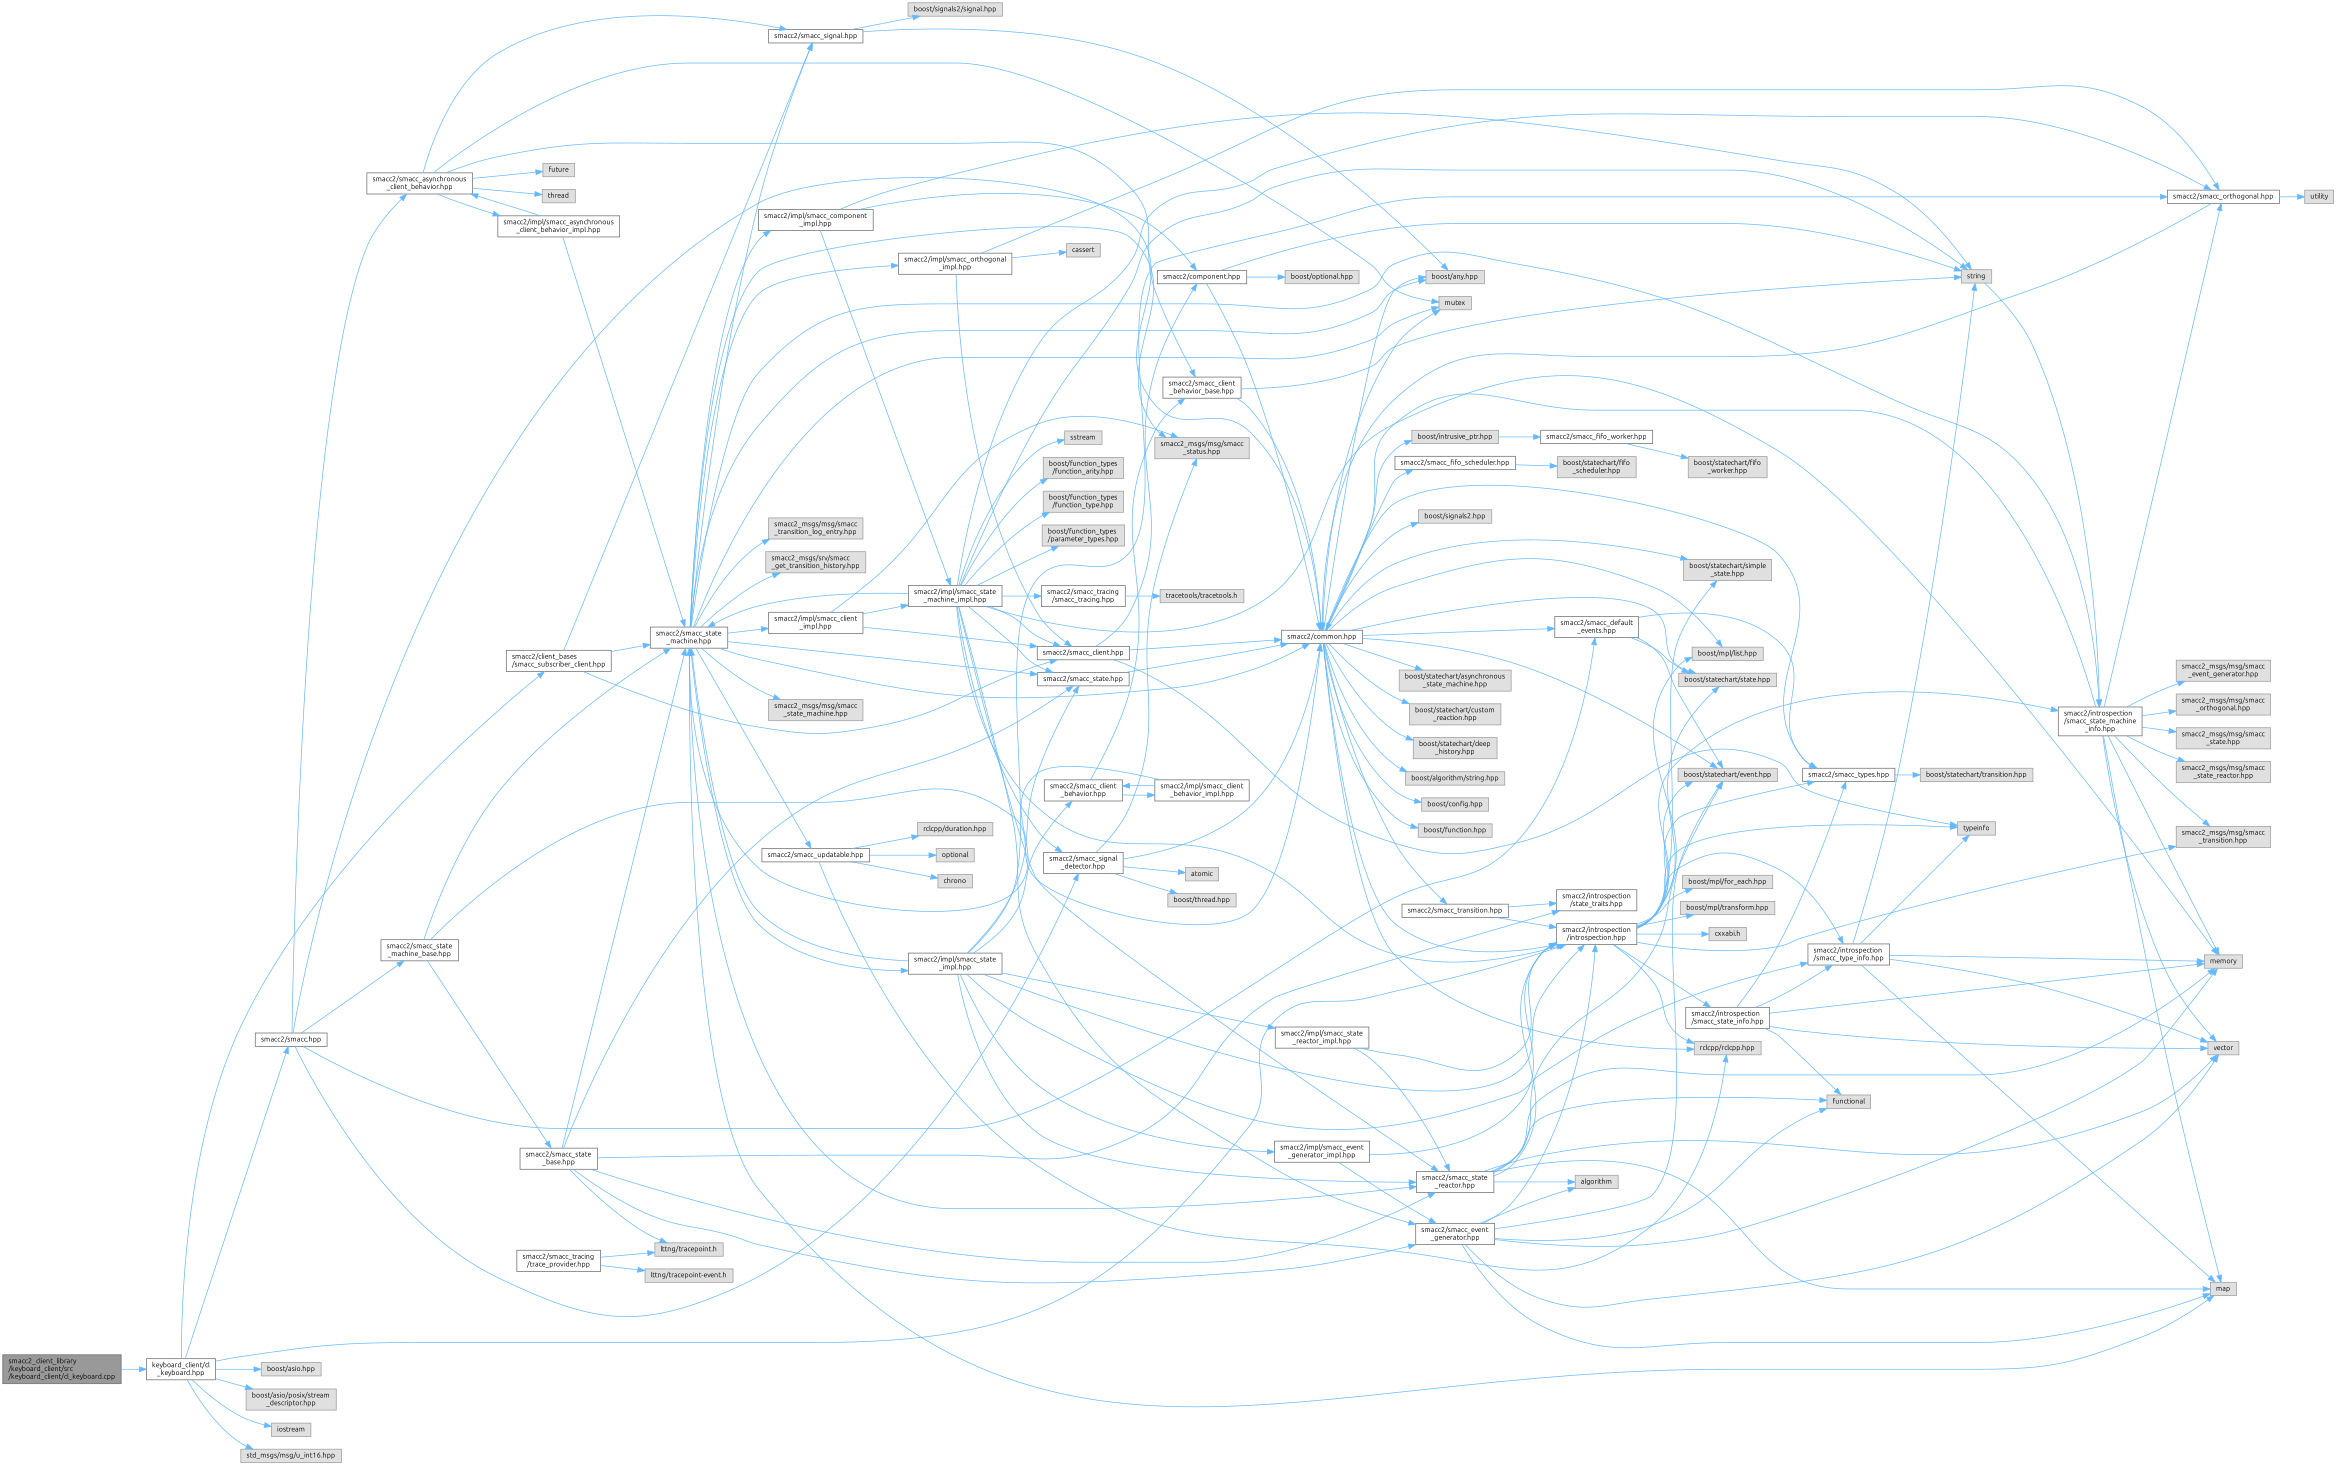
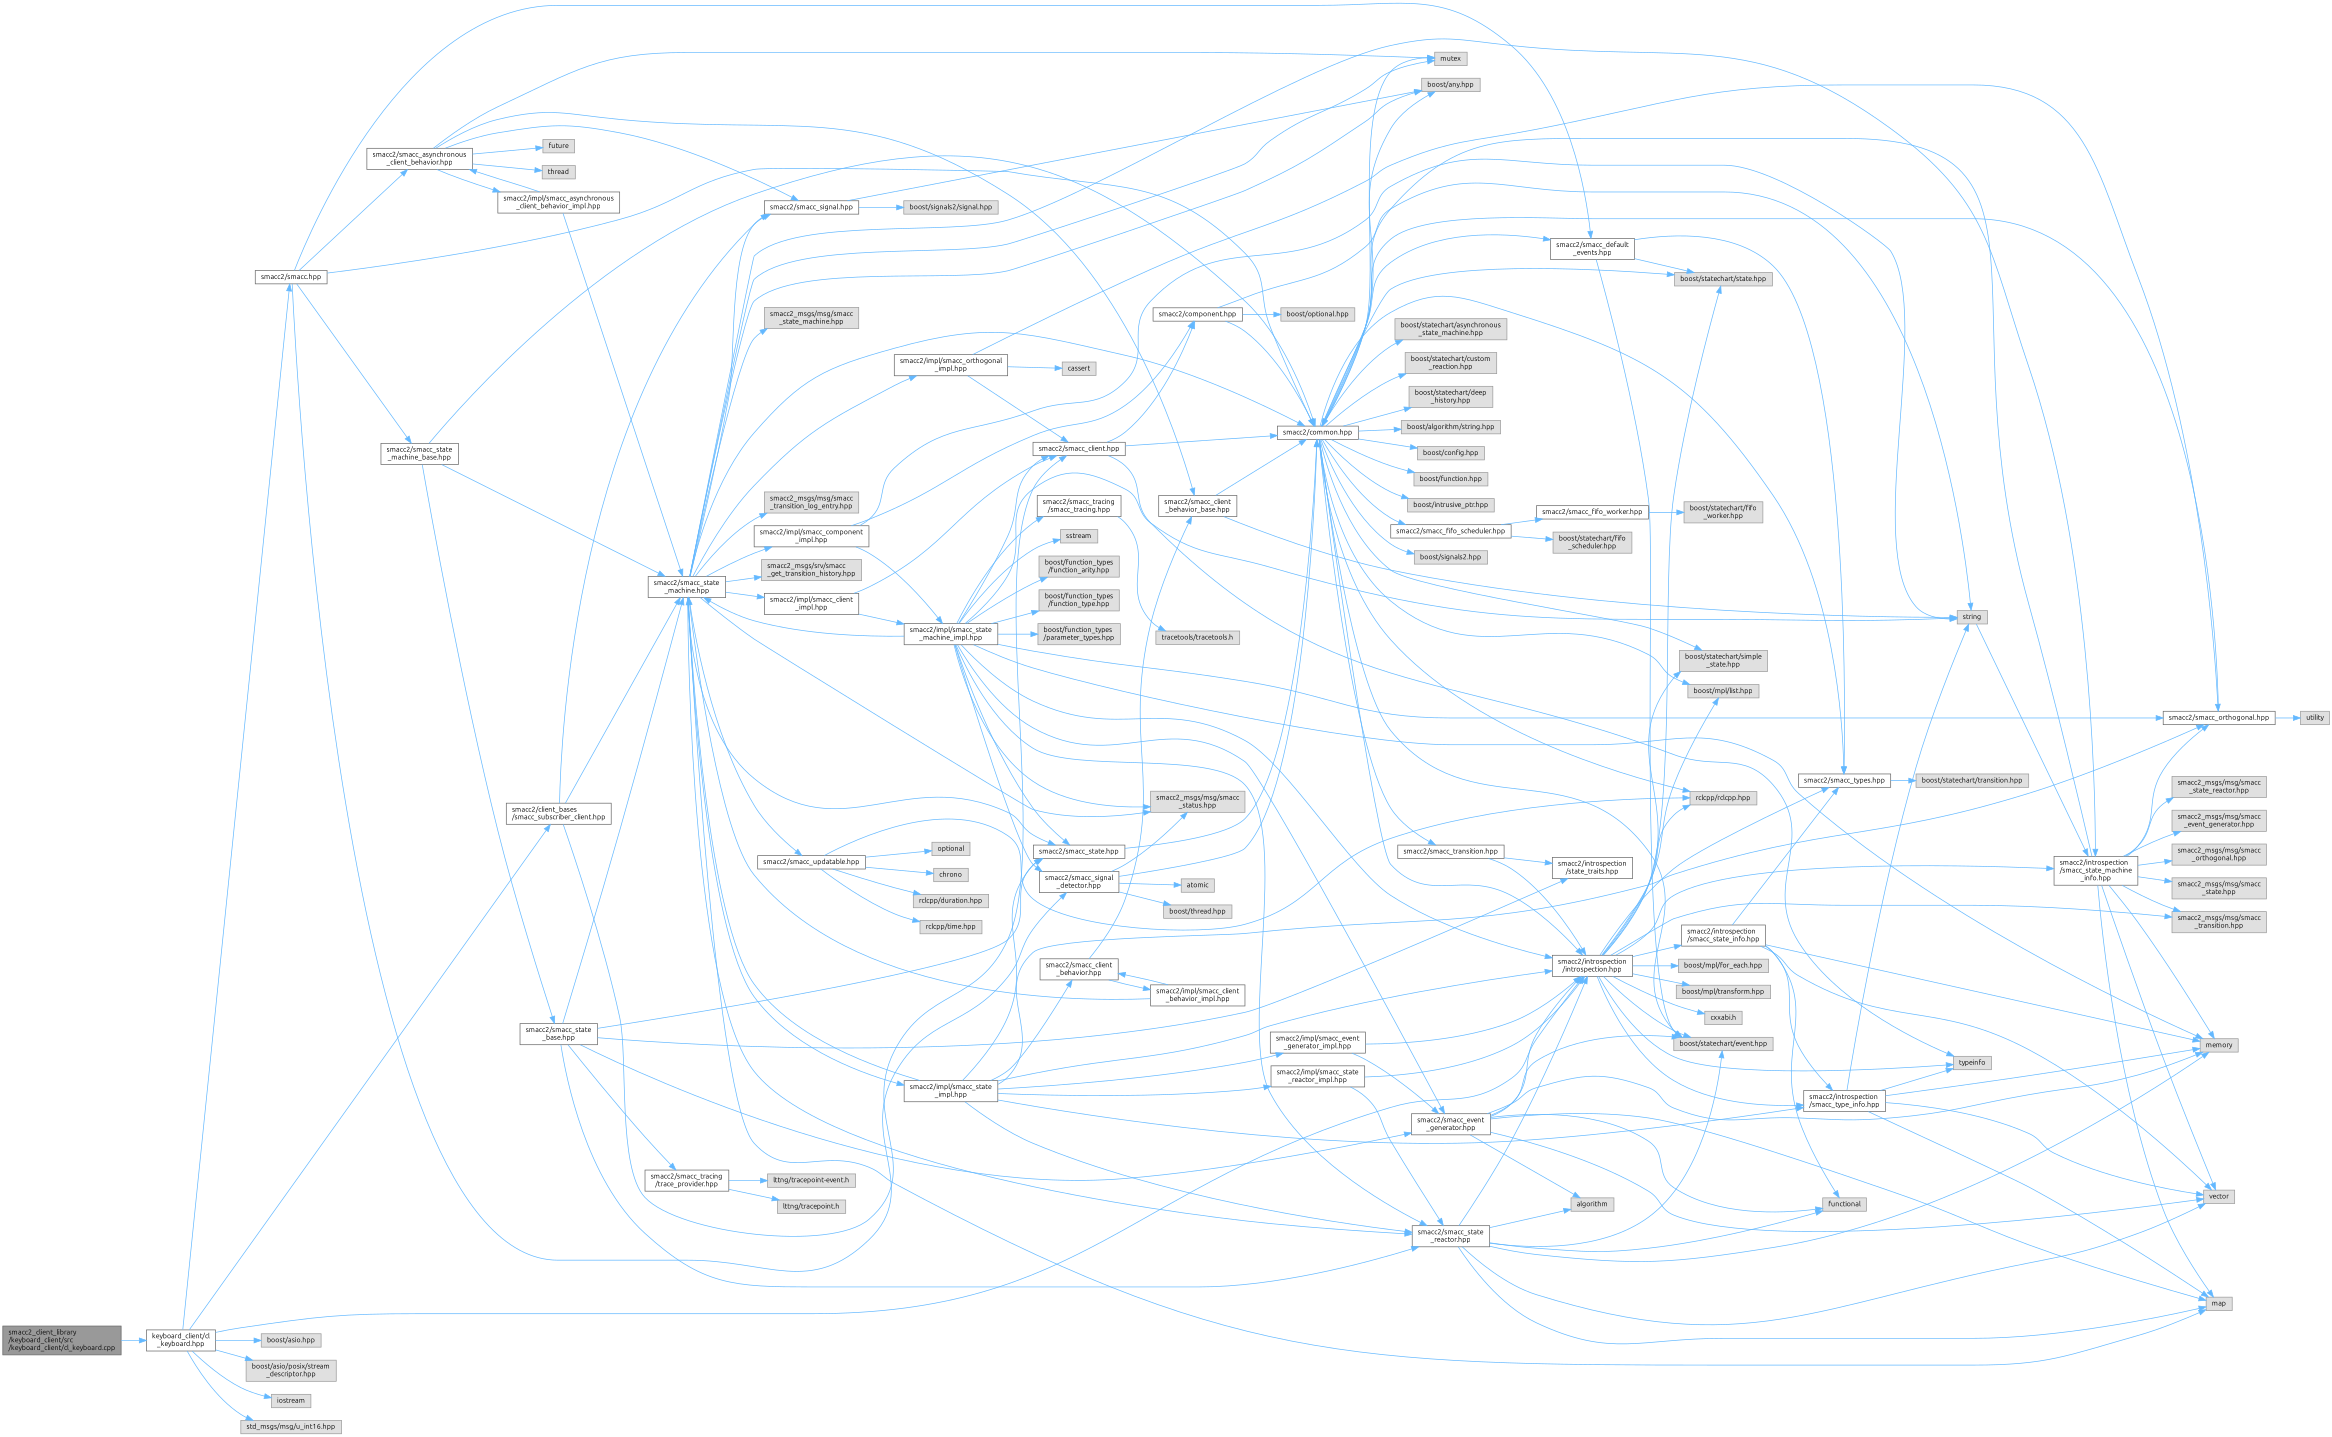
(1516, 437) -> (1518, 522)
(968, 469) -> (1015, 767)
none -> (951, 927)
(612, 1209) -> (618, 1106)
